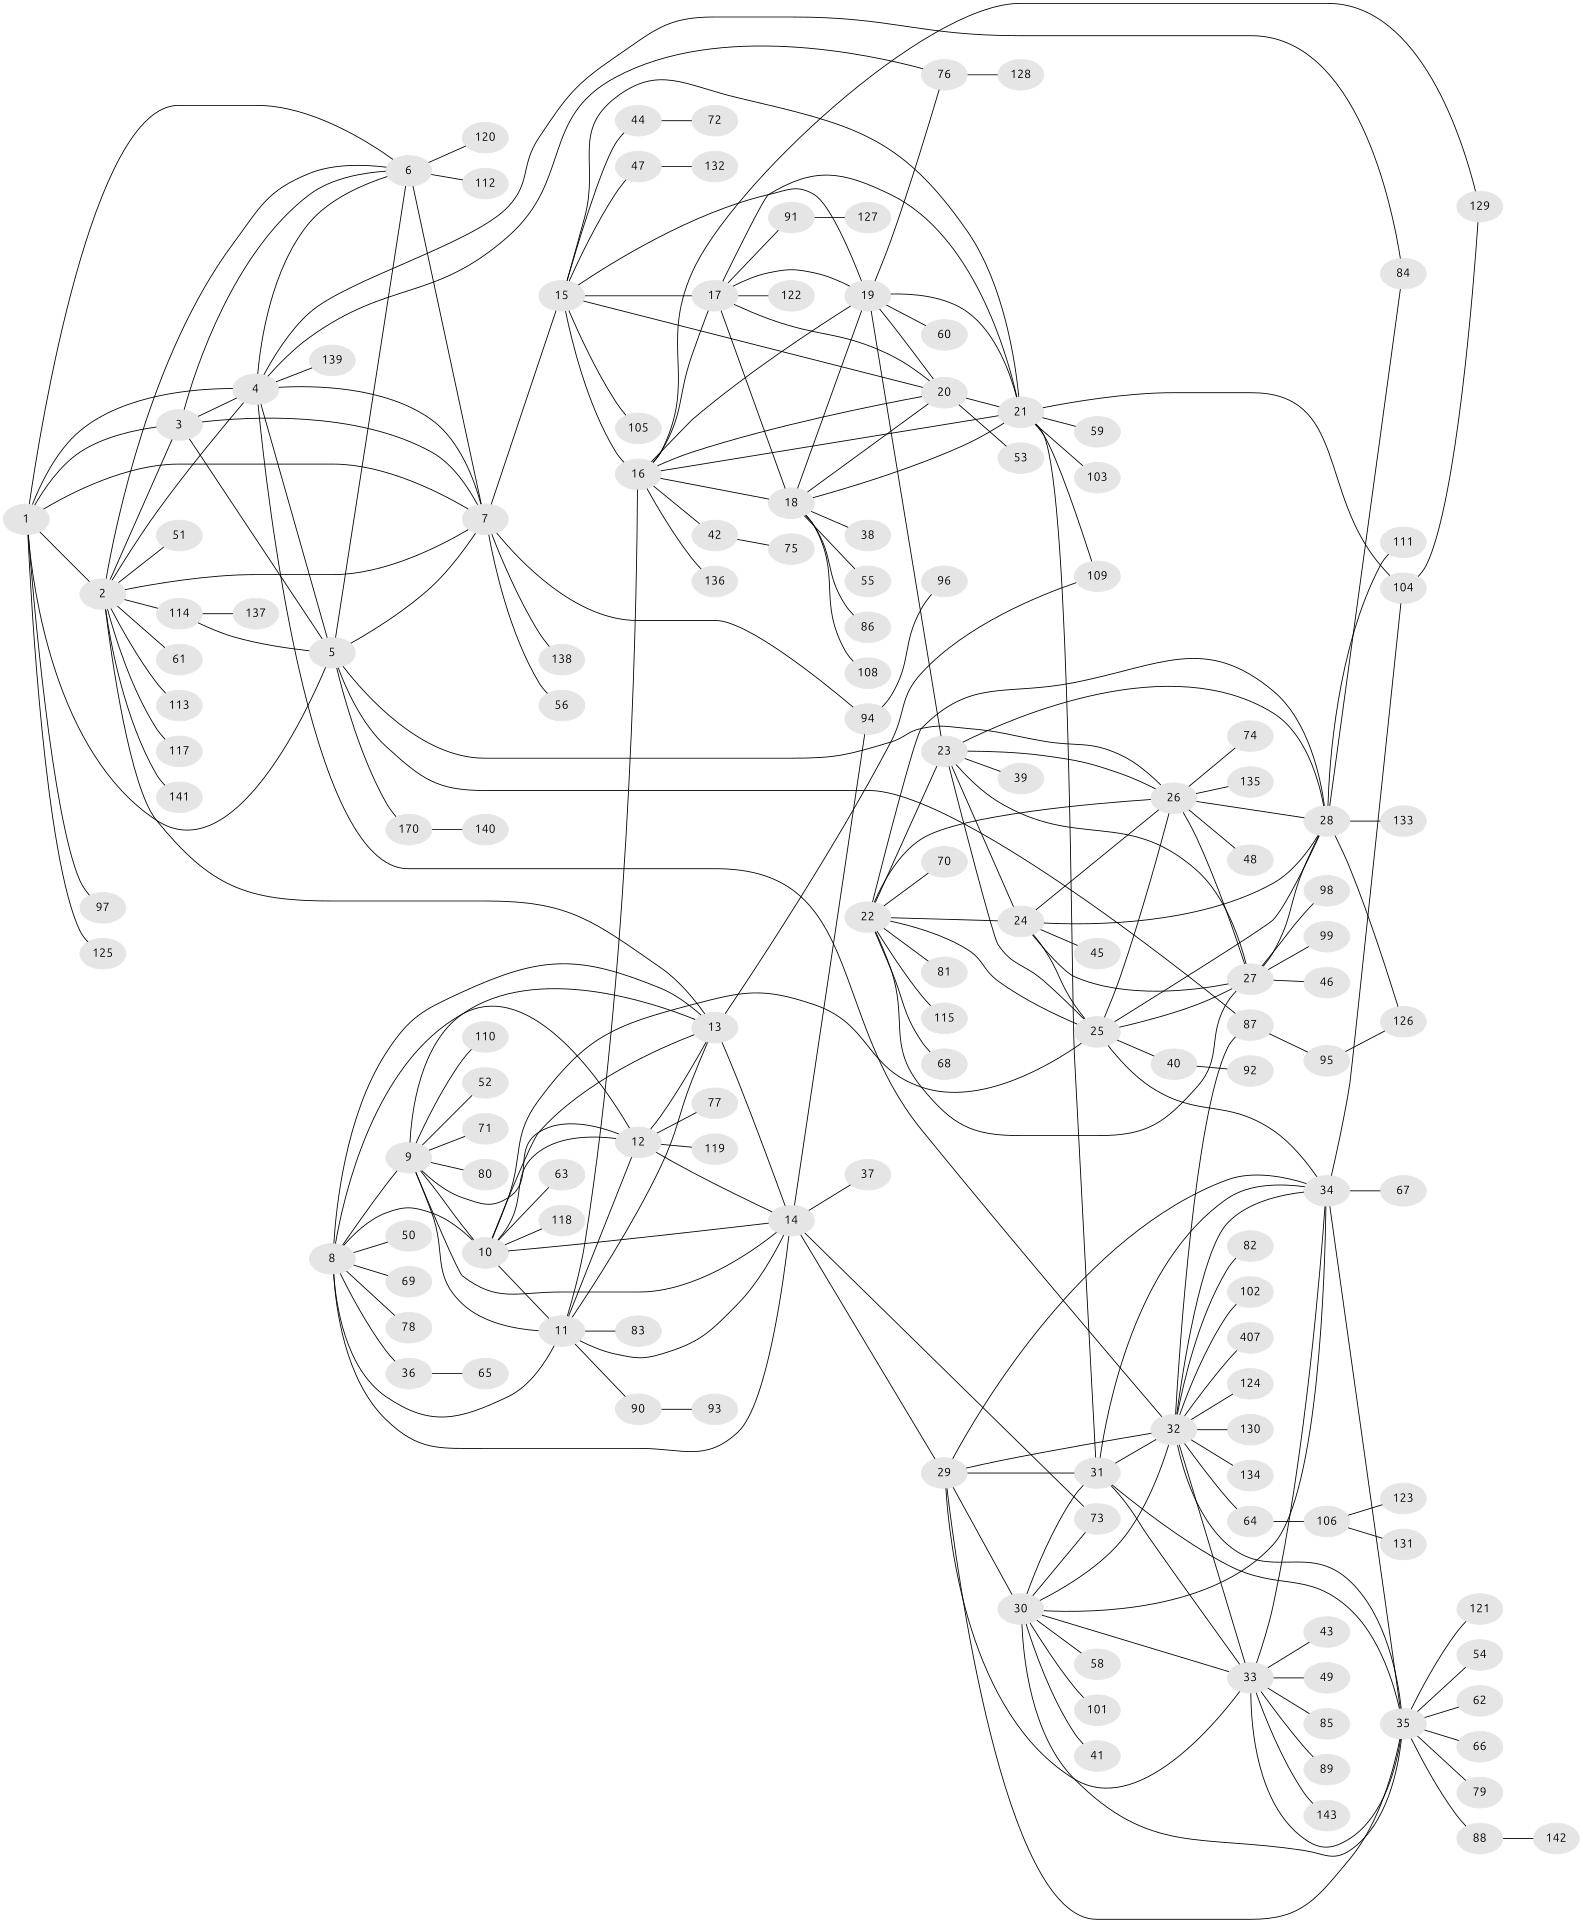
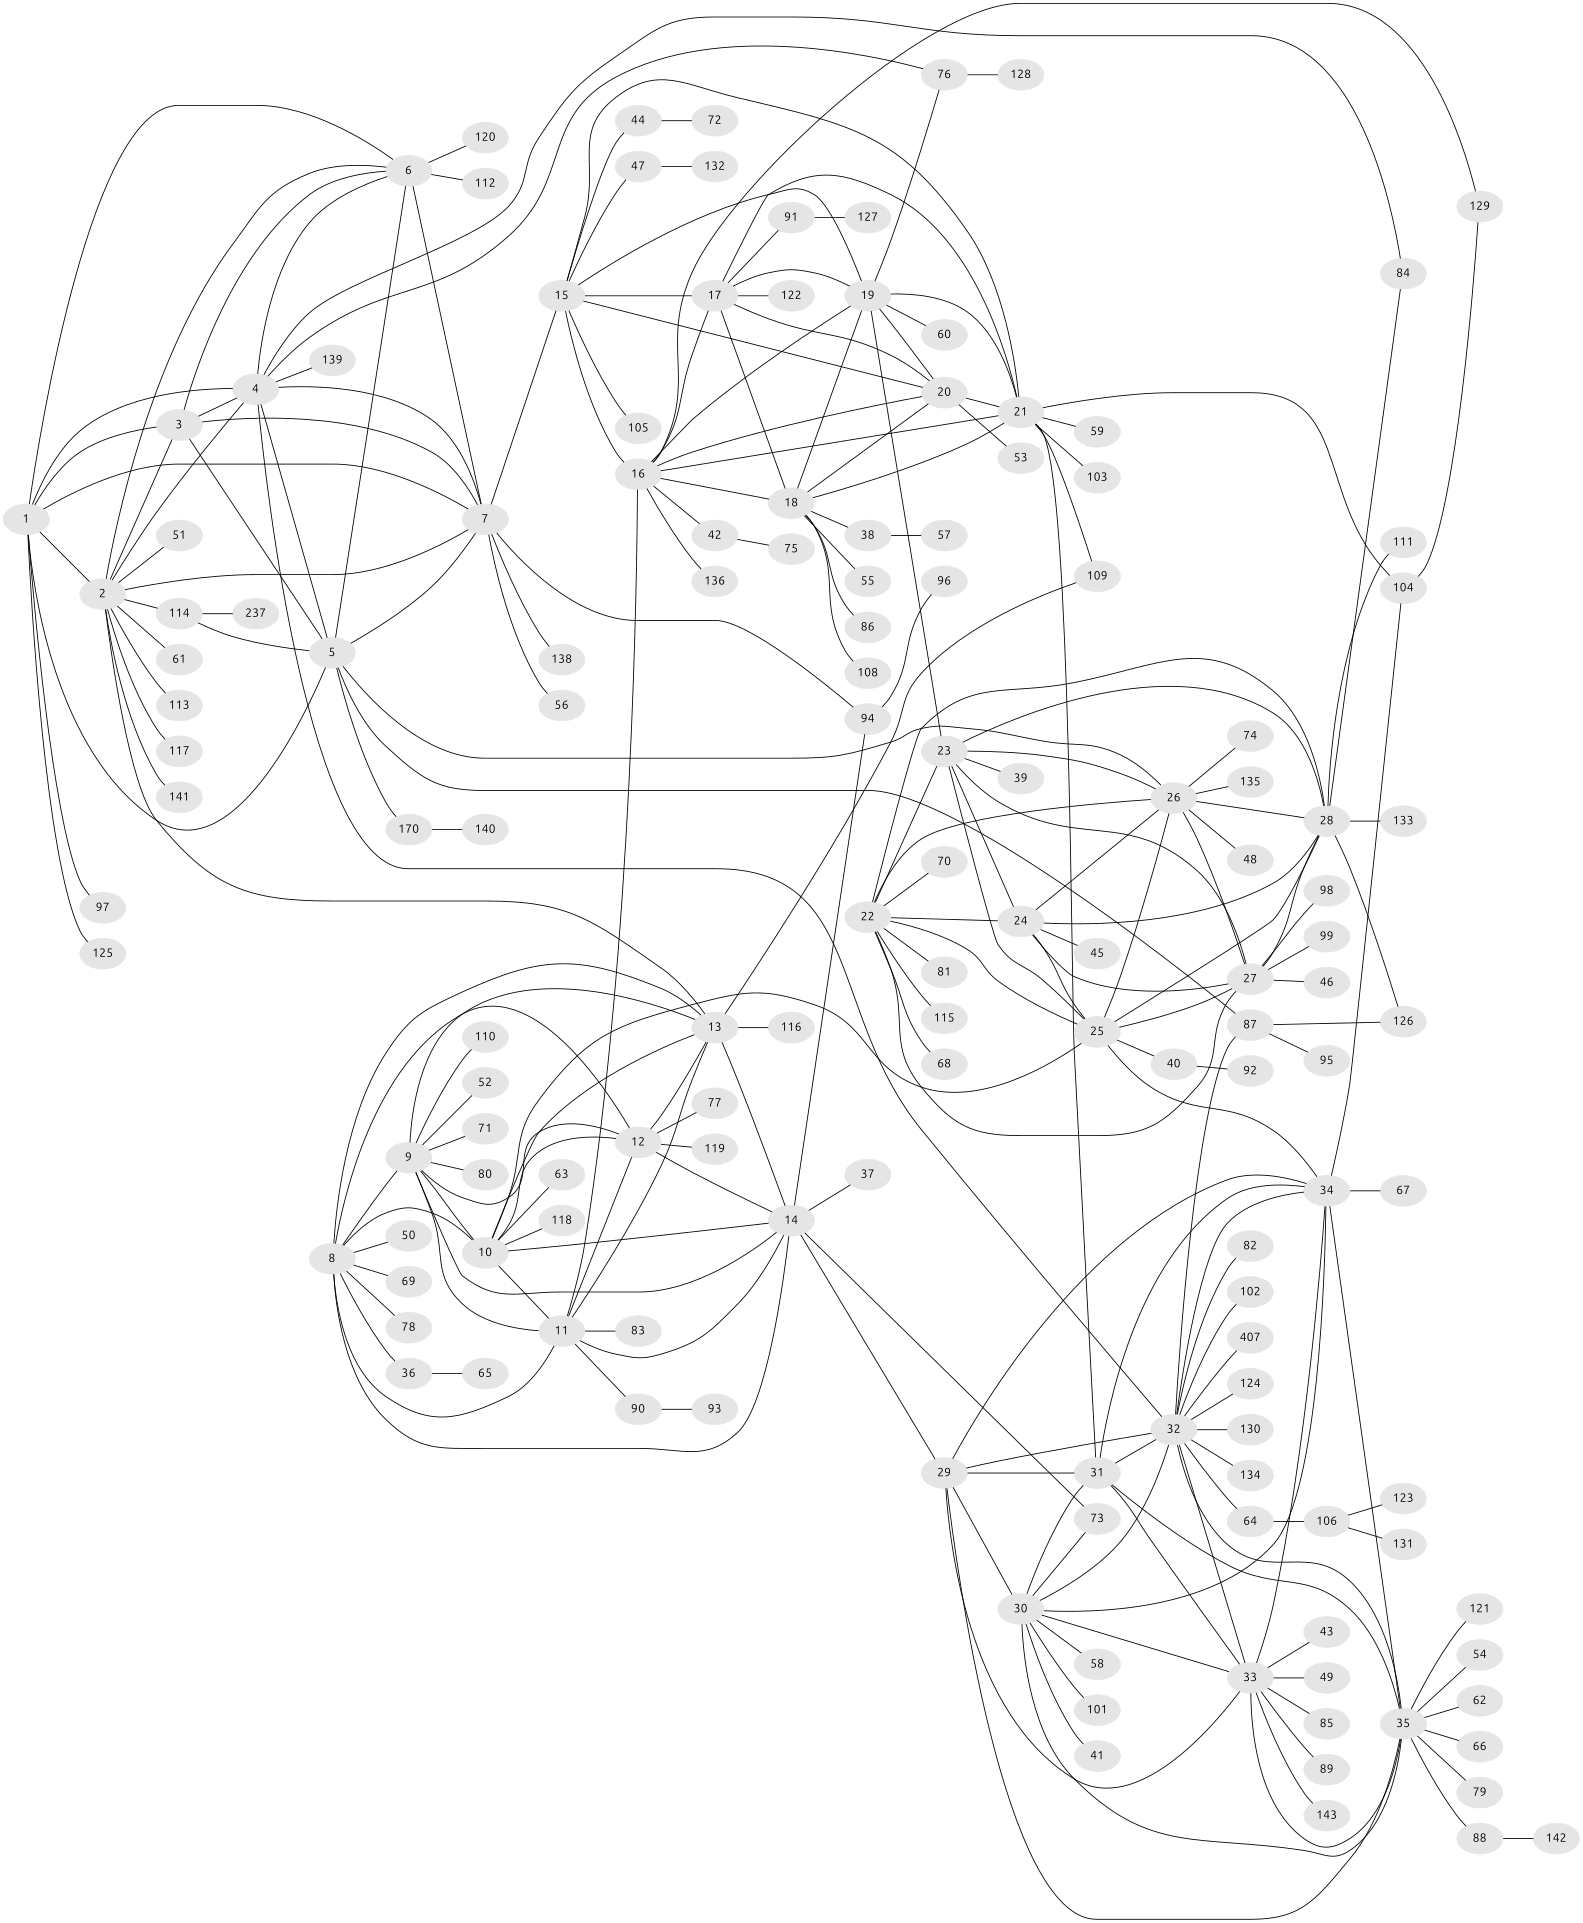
none -> (944, 536)
(256, 614) -> (256, 614)
none -> (791, 1028)
(1365, 1041) -> (1327, 1023)
